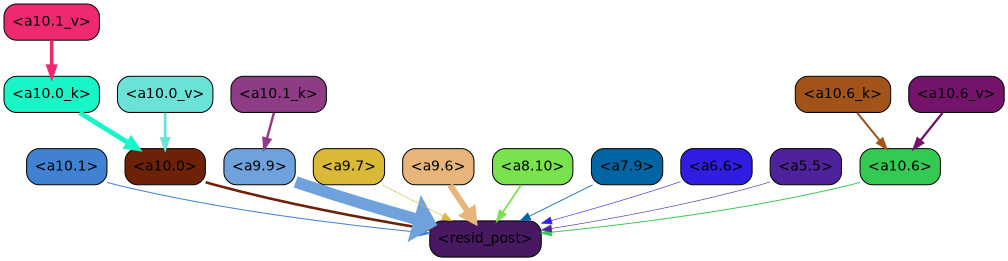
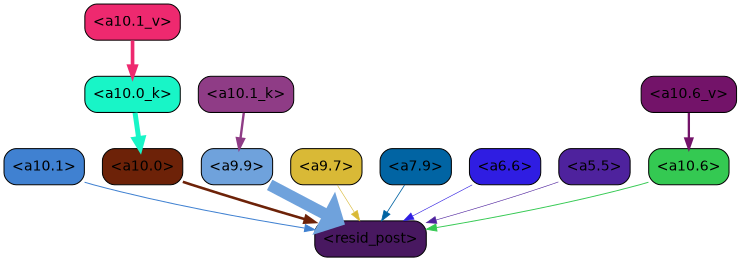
(165, 94) -> none
(843, 94) -> none
(438, 167) -> none
(533, 167) -> none
